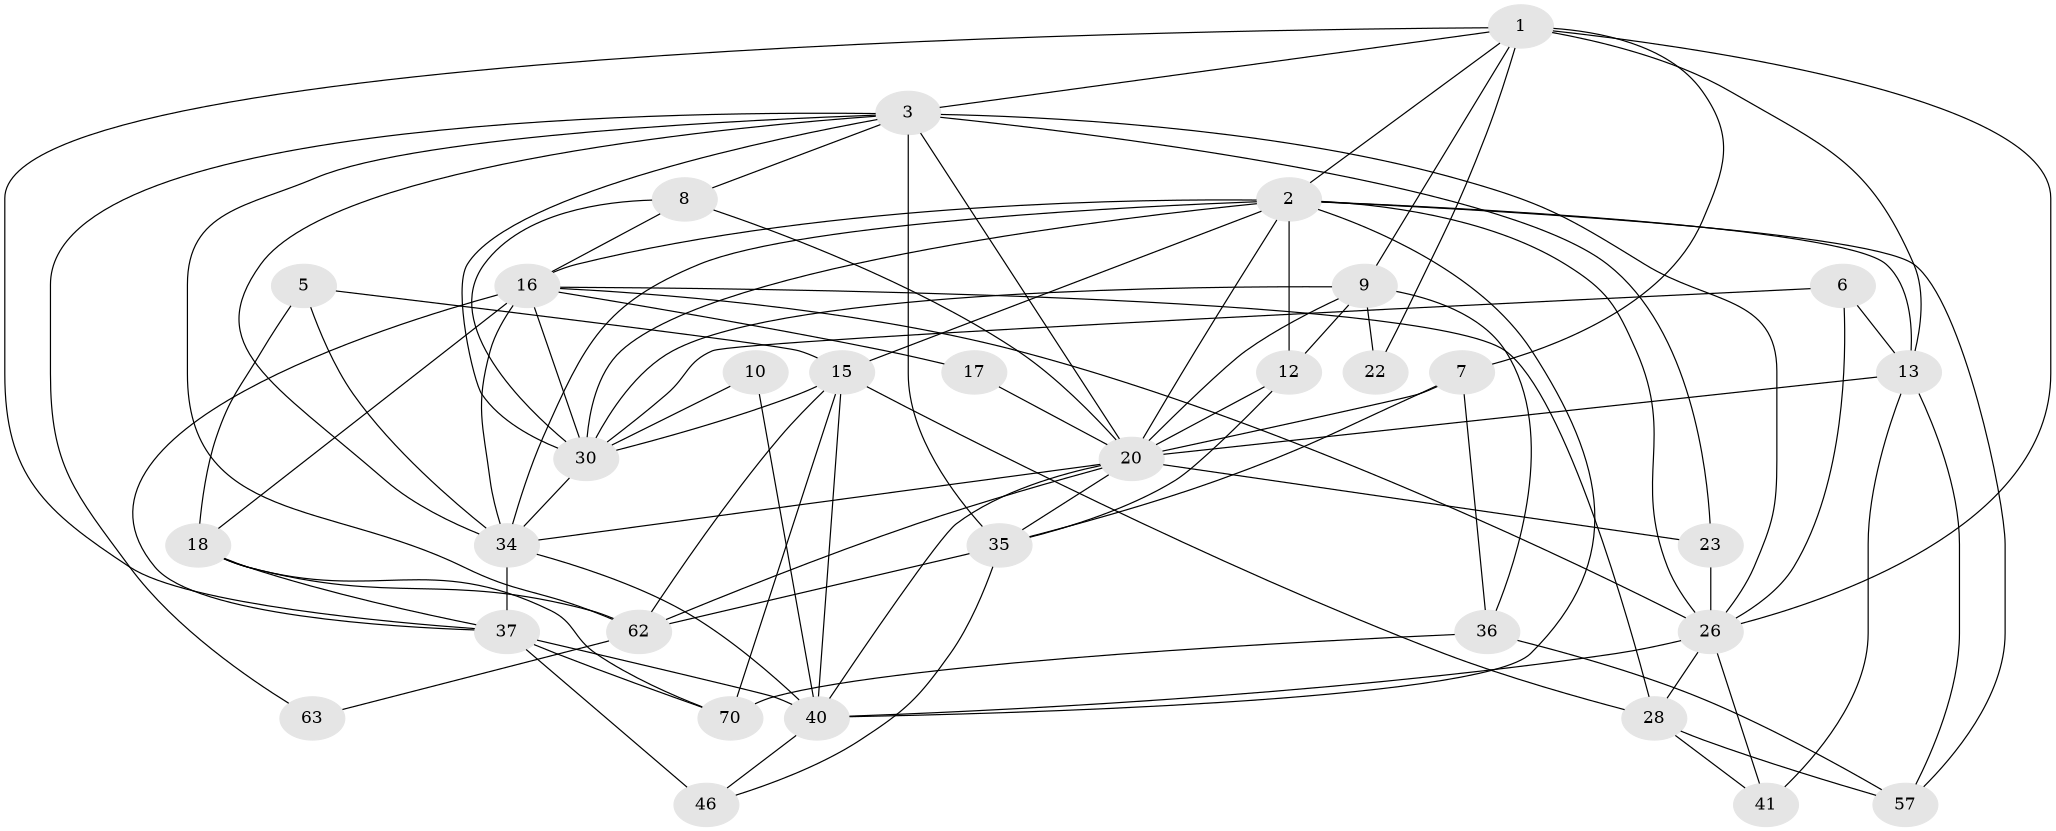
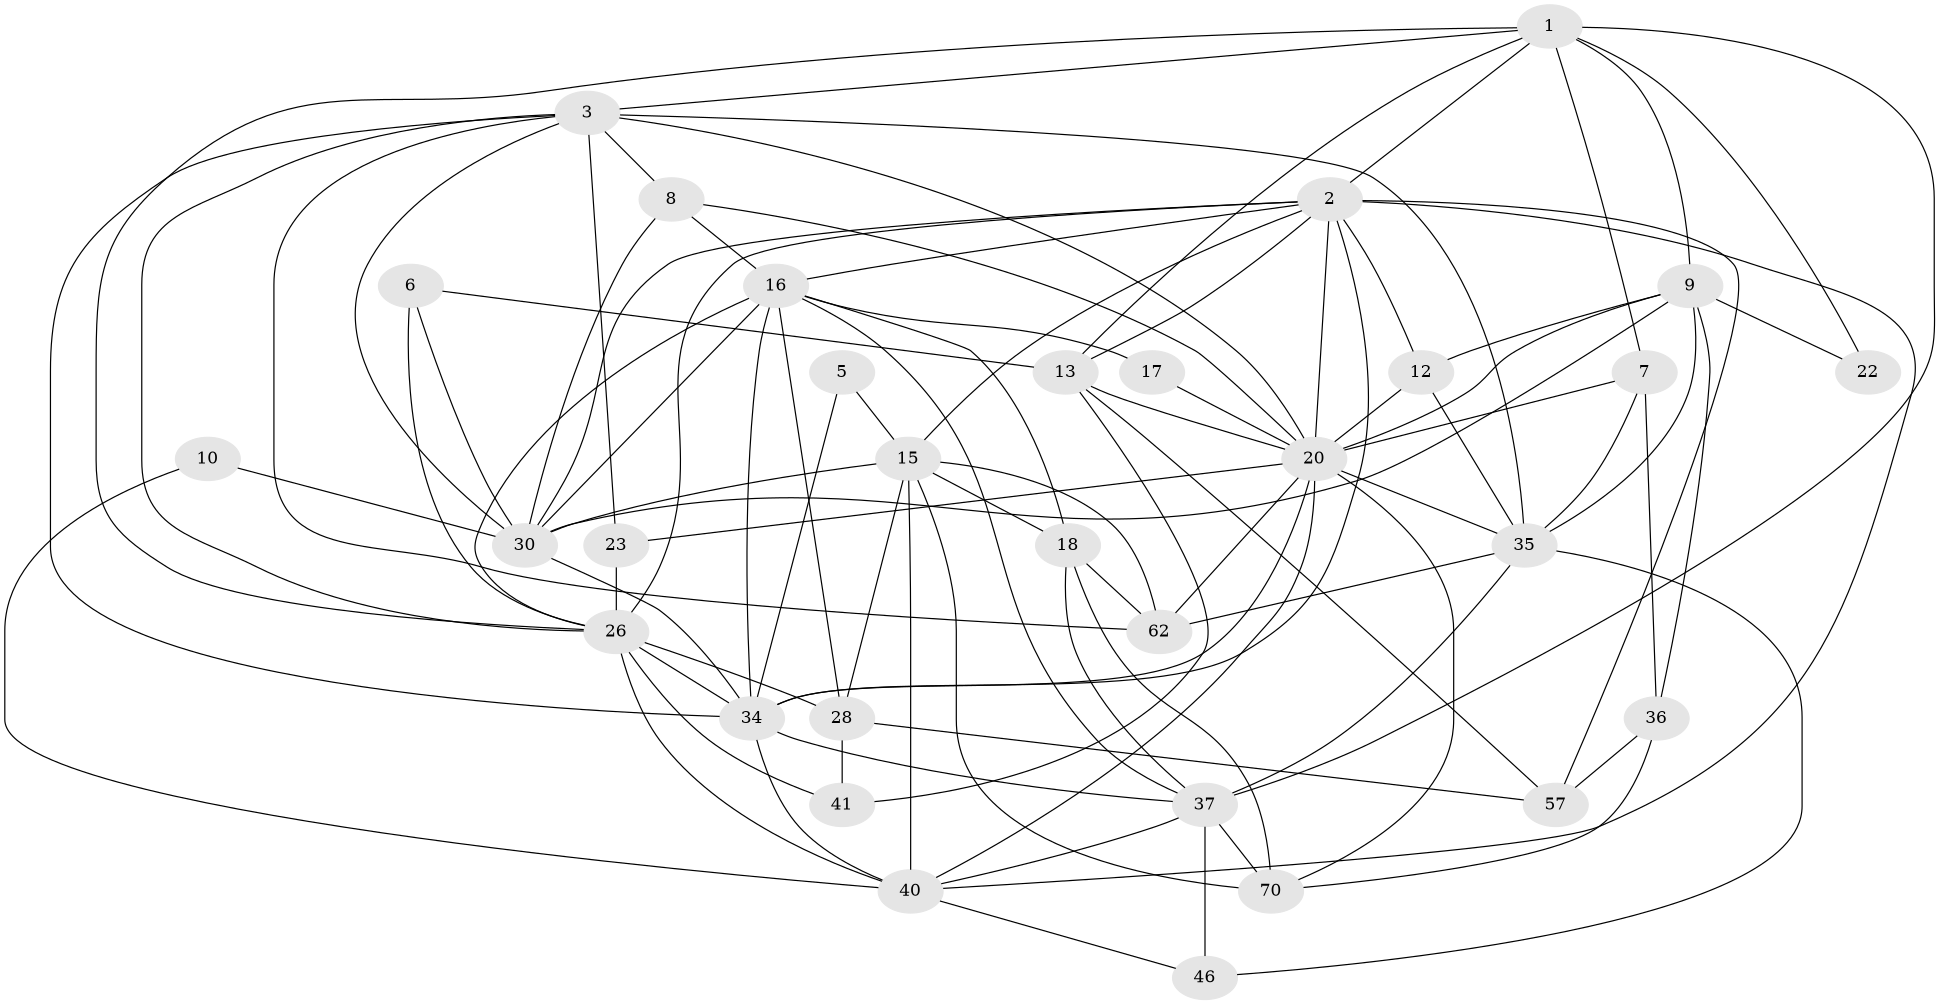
(226, 413) -> (971, 493)
none -> (1660, 442)
none -> (684, 675)
none -> (1454, 691)
none -> (1386, 698)
(312, 718) -> none
